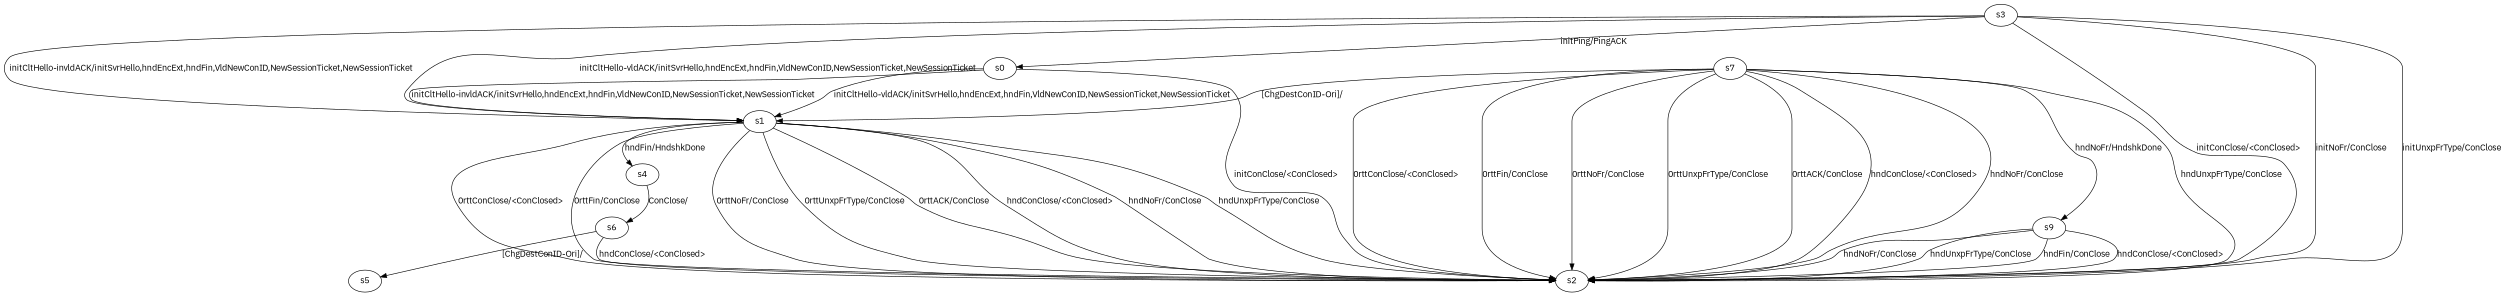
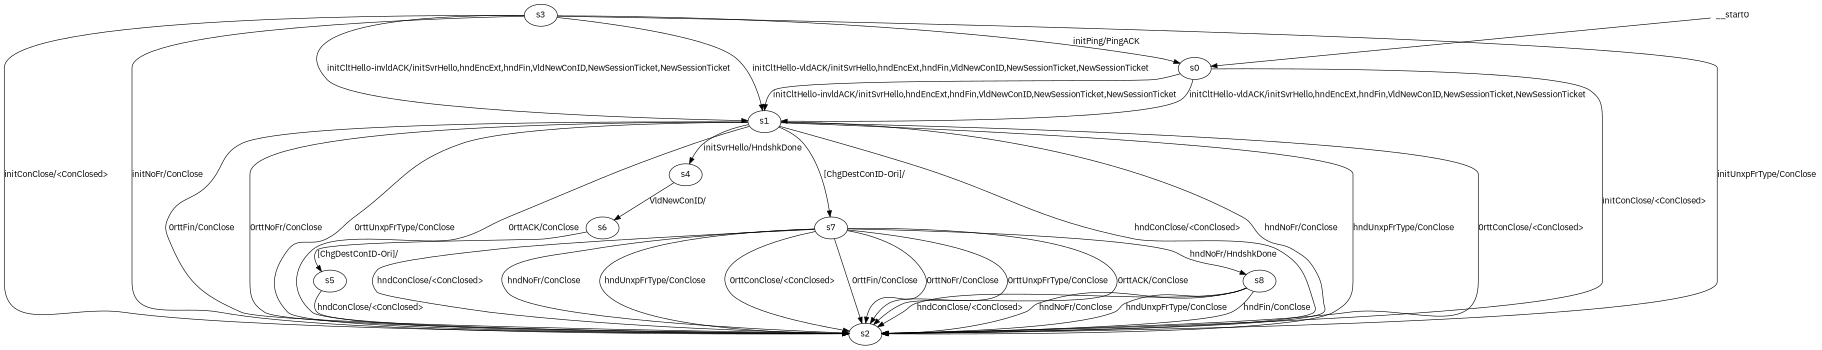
none -> (1733, 15)
(1248, 95) -> (815, 162)
(666, 148) -> (754, 148)
(669, 201) -> (679, 201)
(2049, 228) -> (1260, 281)
(1062, 277) -> (567, 330)
